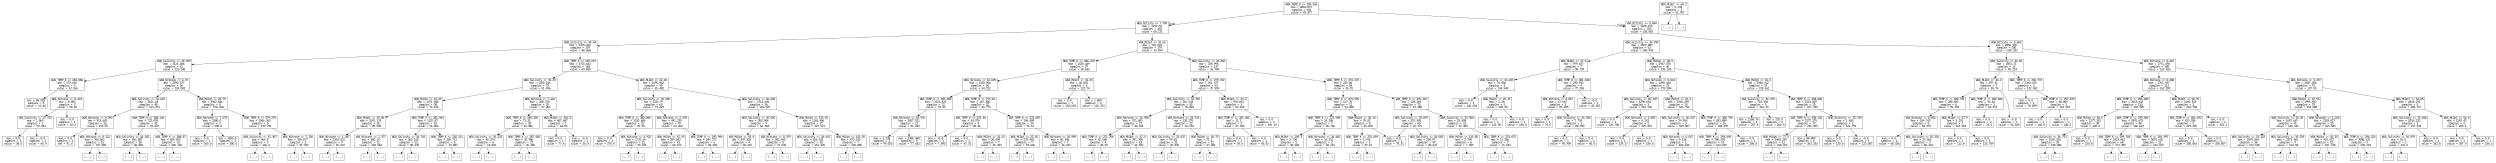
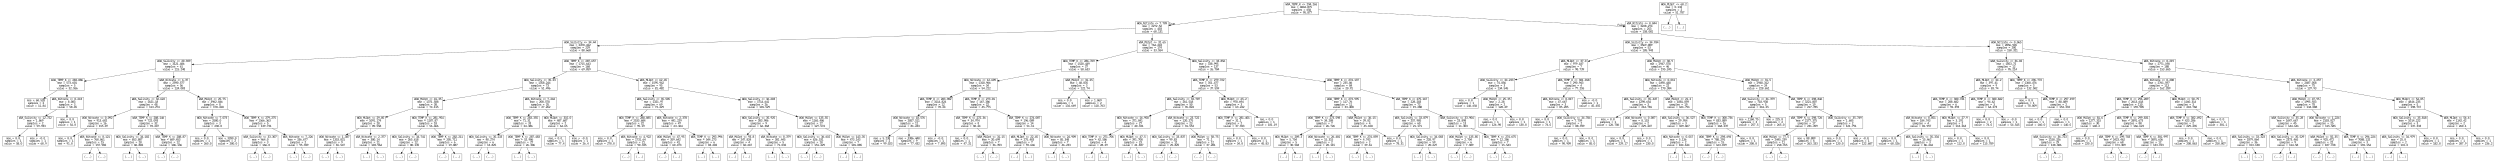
(2007, 102) -> (1998, 113)
(1492, 113) -> (1494, 114)
(953, 132) -> (980, 131)
